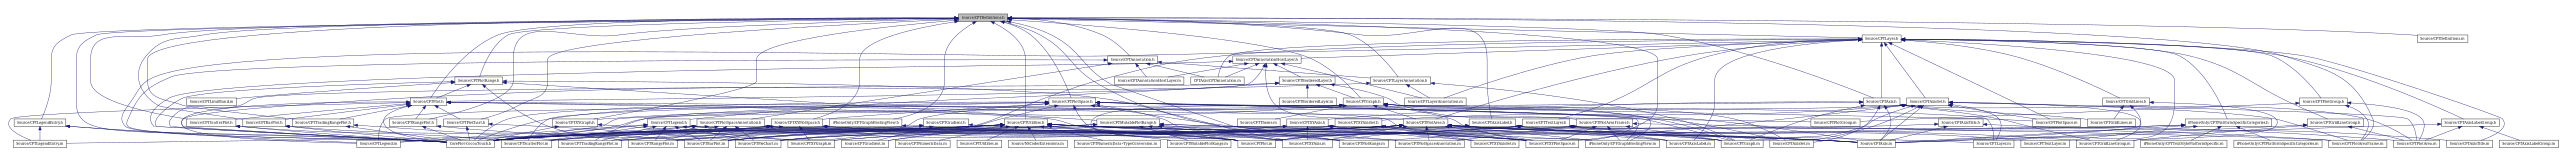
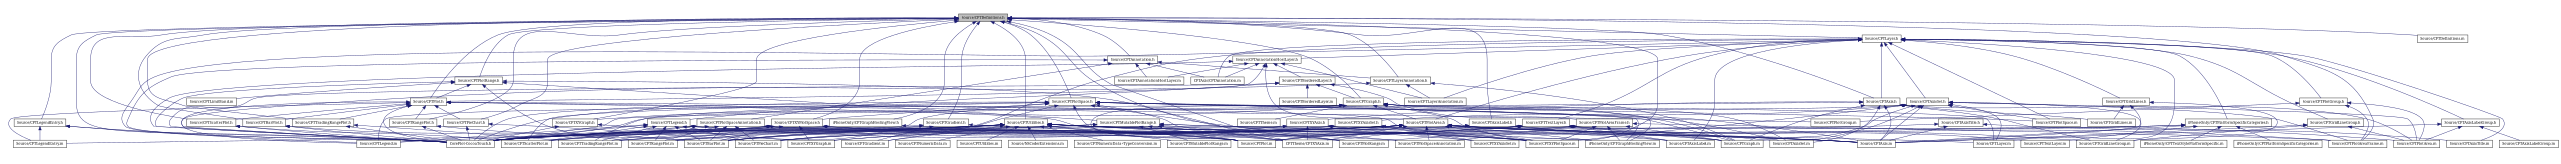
none -> (962, 71)
(1307, 144) -> (1307, 144)
